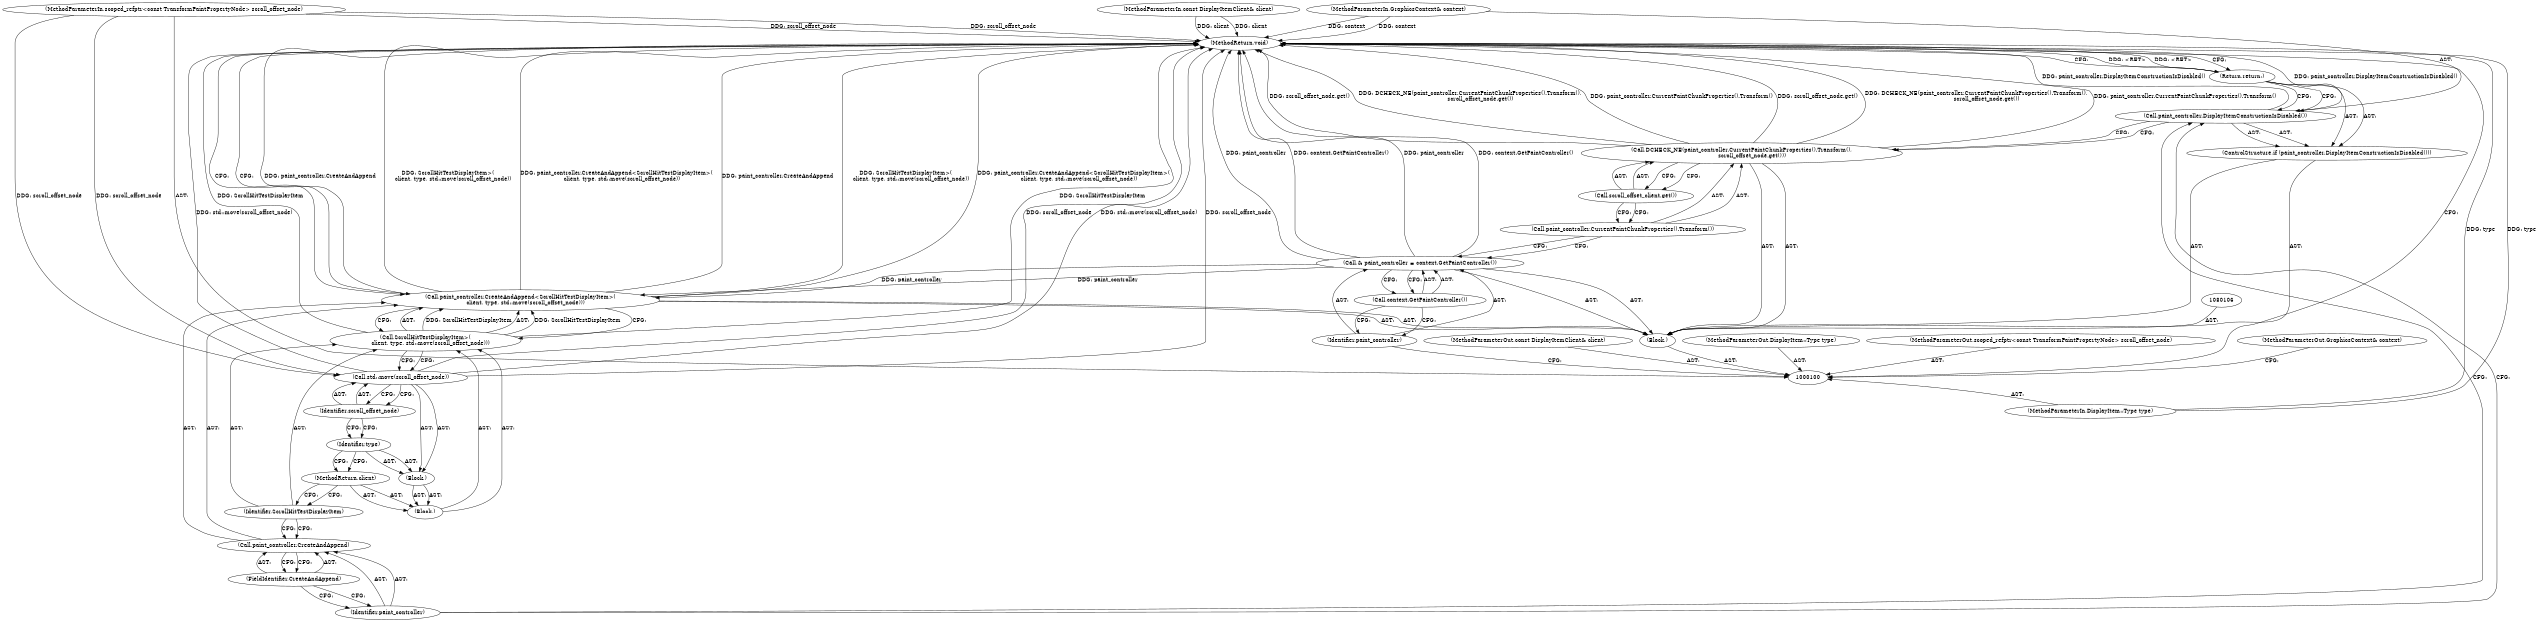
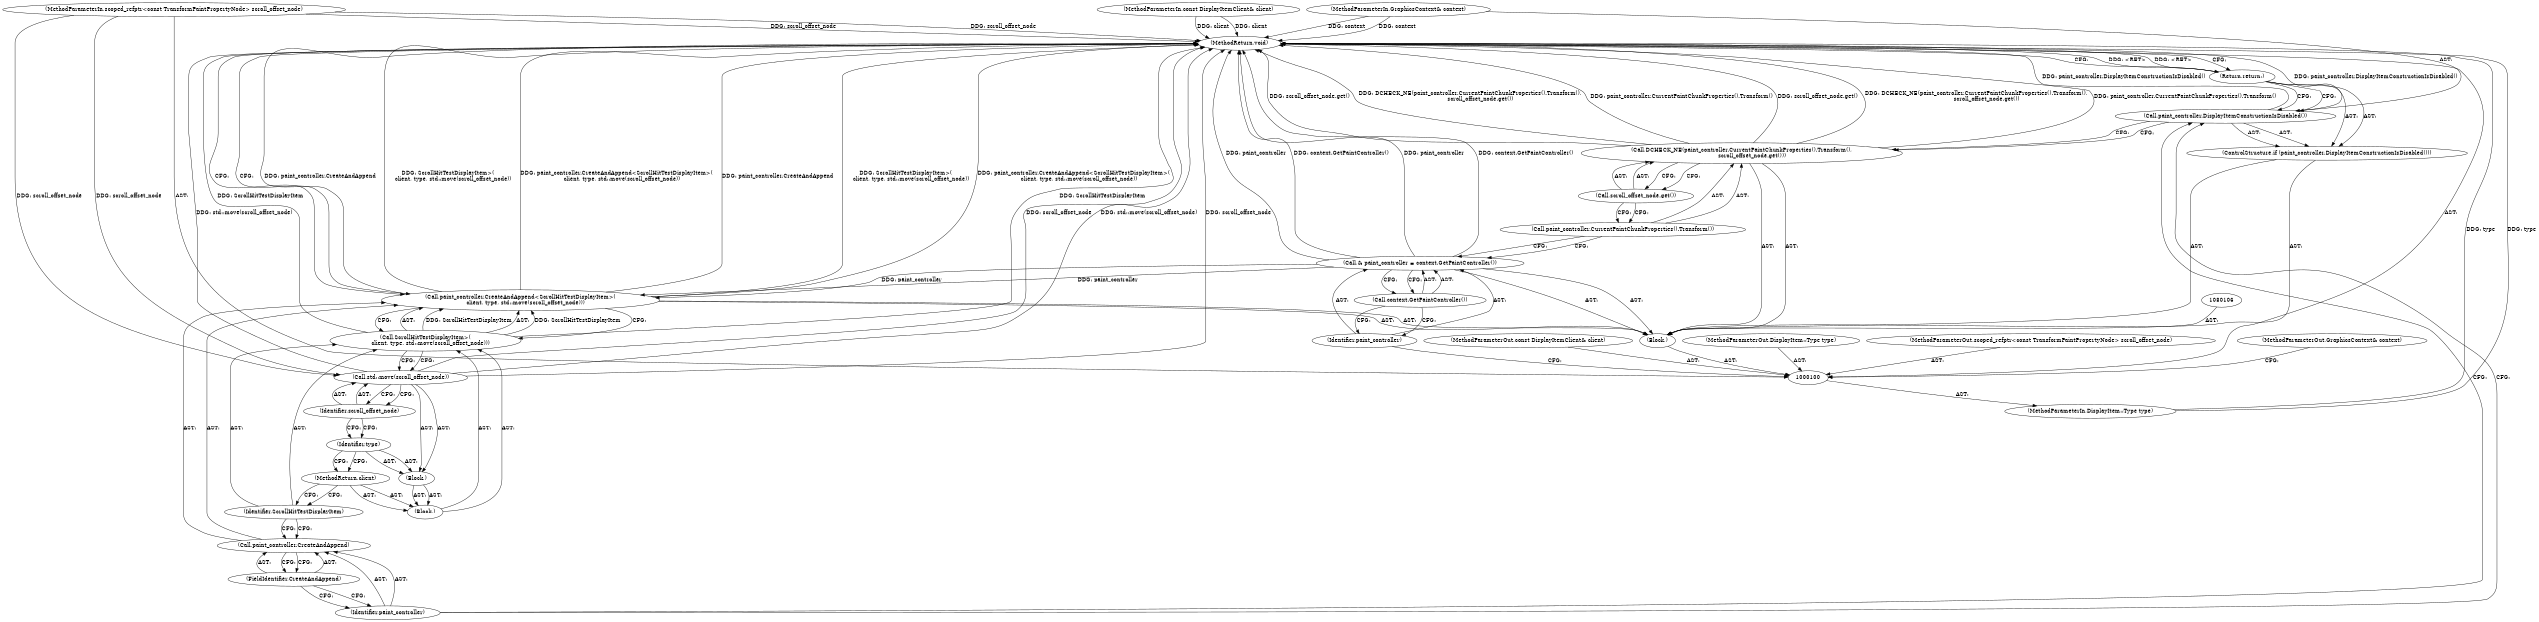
(1636, 196) -> (1636, 196)
(2452, 213) -> (2452, 213)
(1945, 389) -> (1930, 394)
